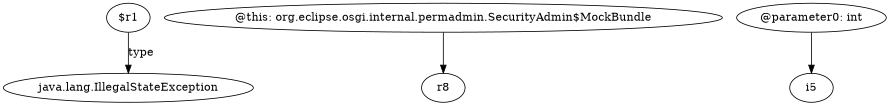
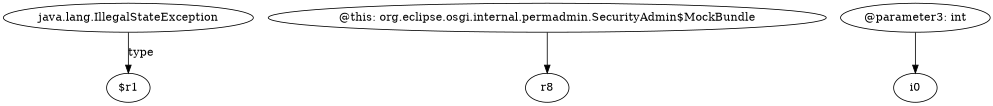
(811, 18) -> (915, 18)
(128, 49) -> (128, 49)
(811, 88) -> (915, 88)
